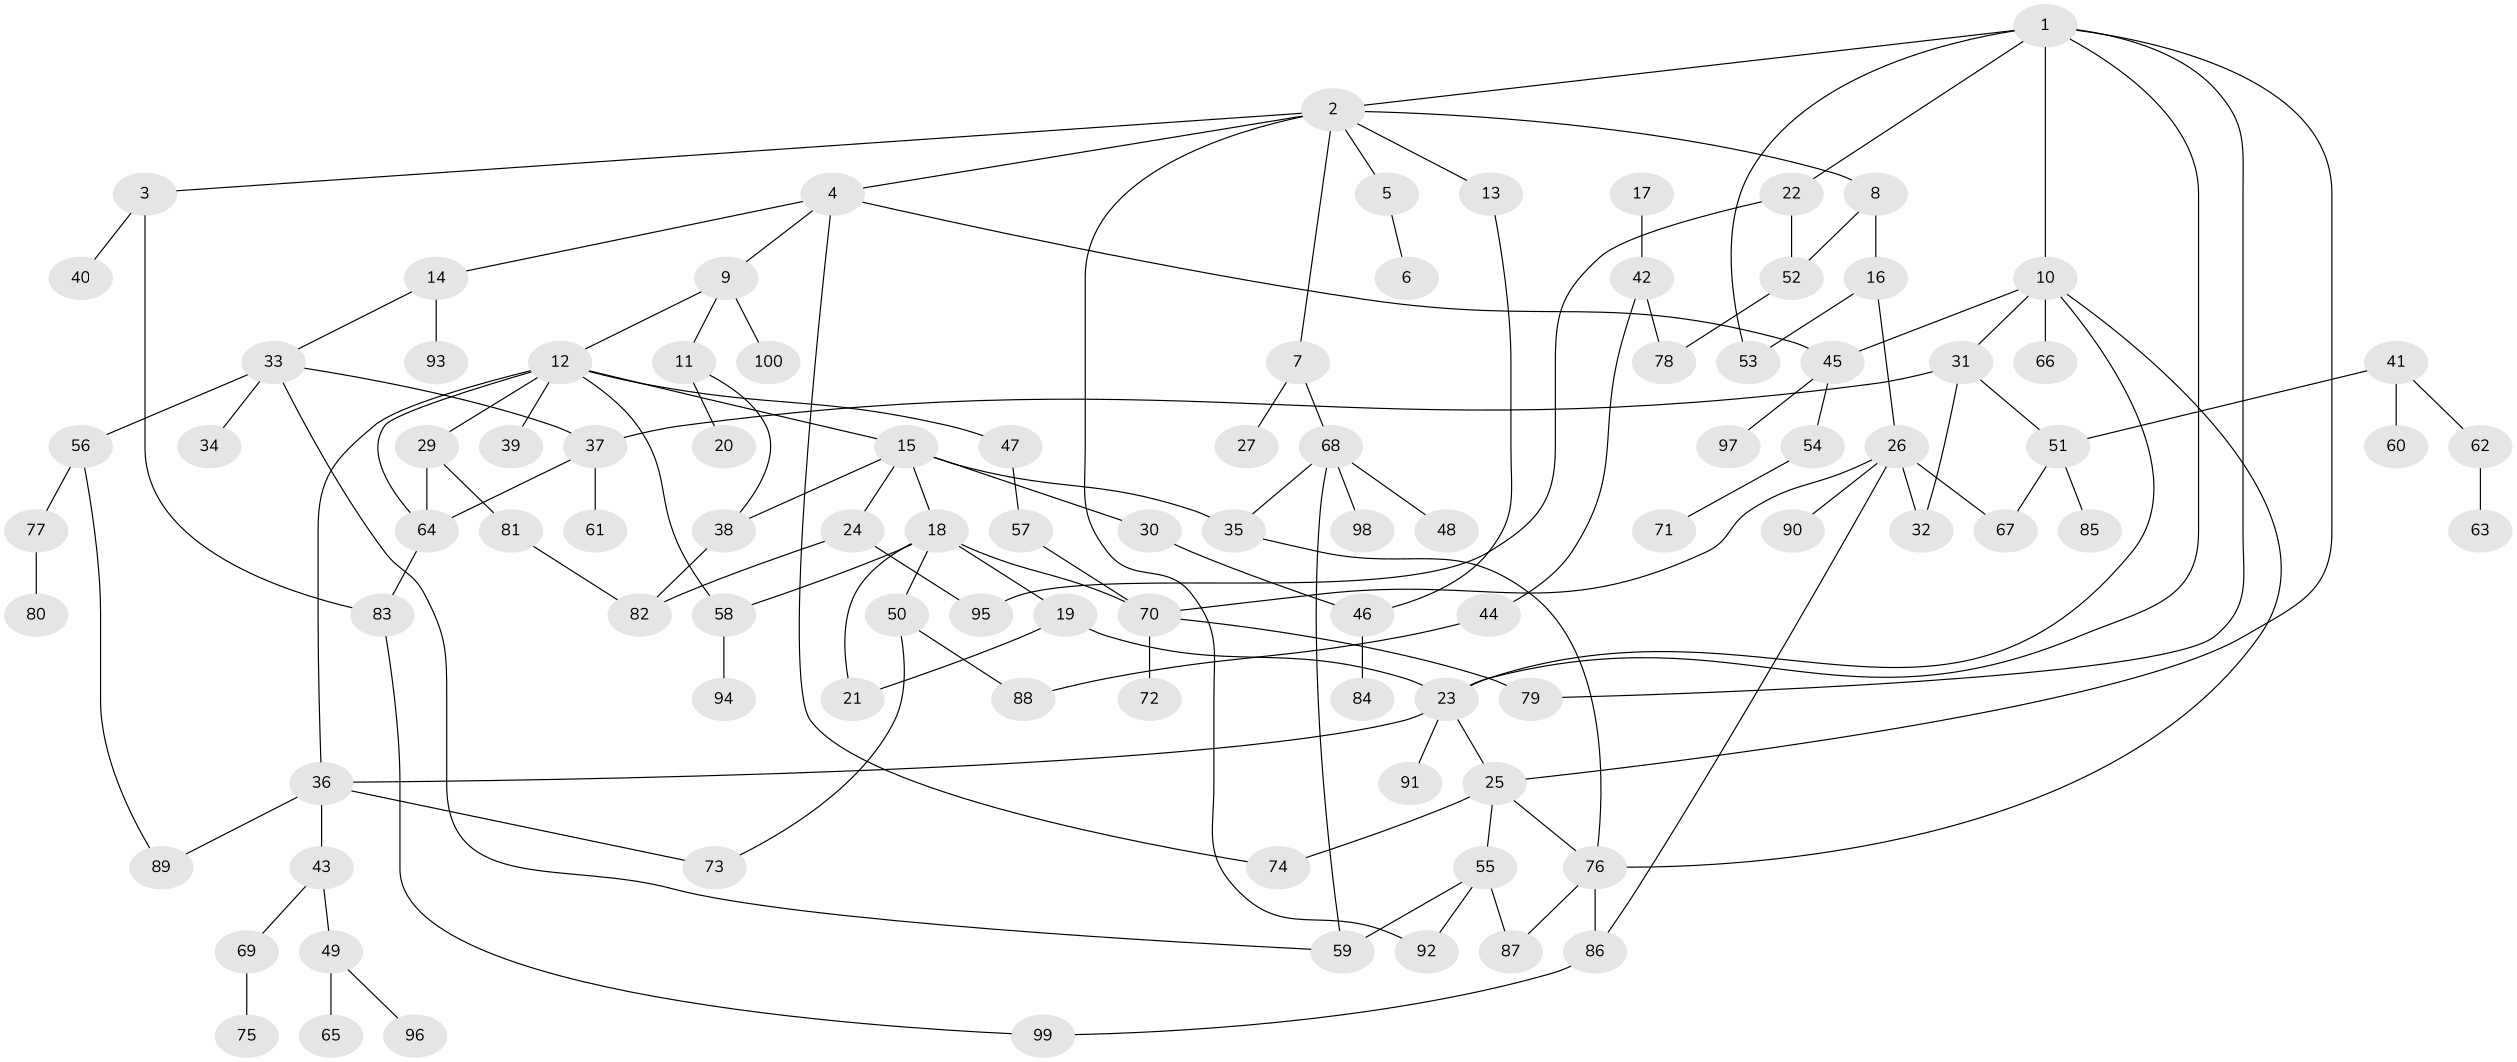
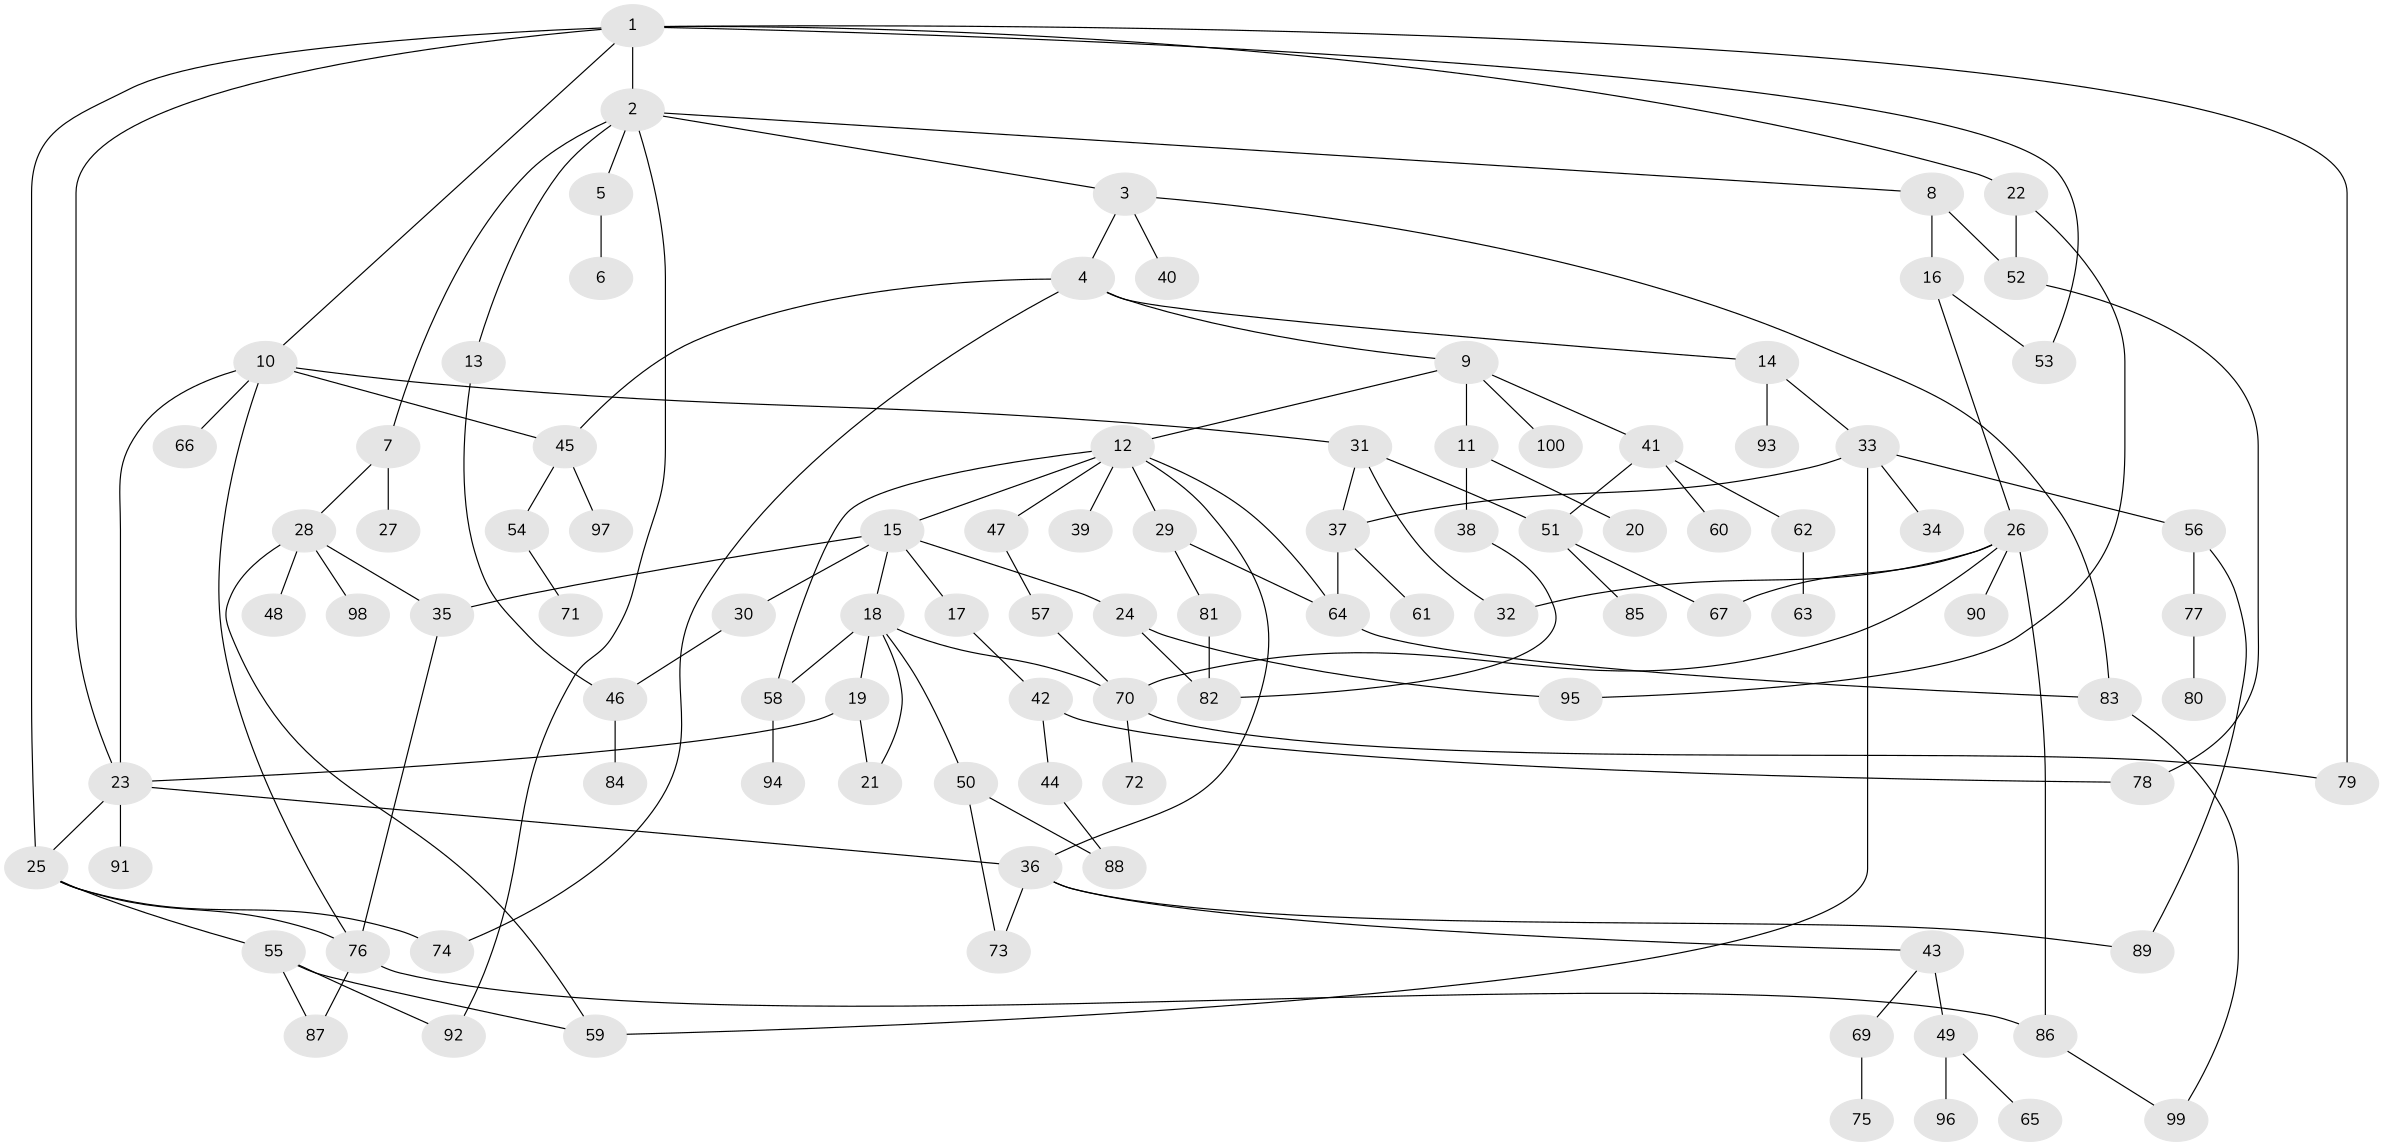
(1083, 152) -> (1104, 236)
none -> (1559, 405)
(1331, 447) -> (304, 531)
(815, 489) -> (924, 573)
